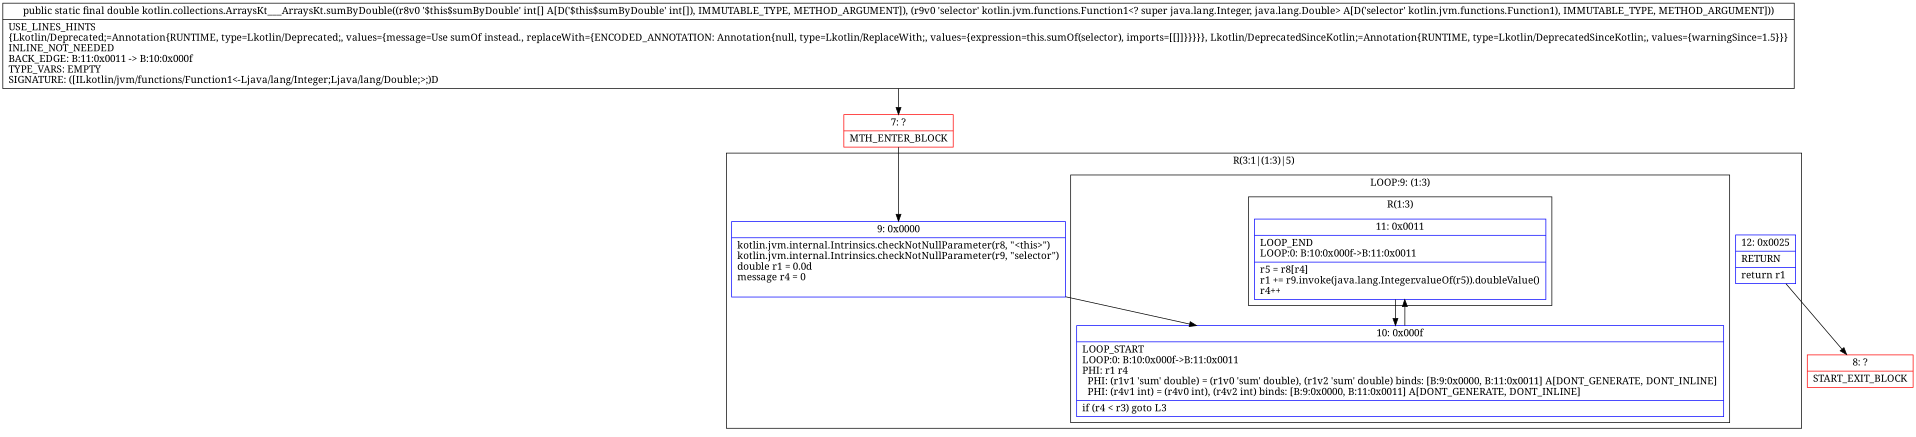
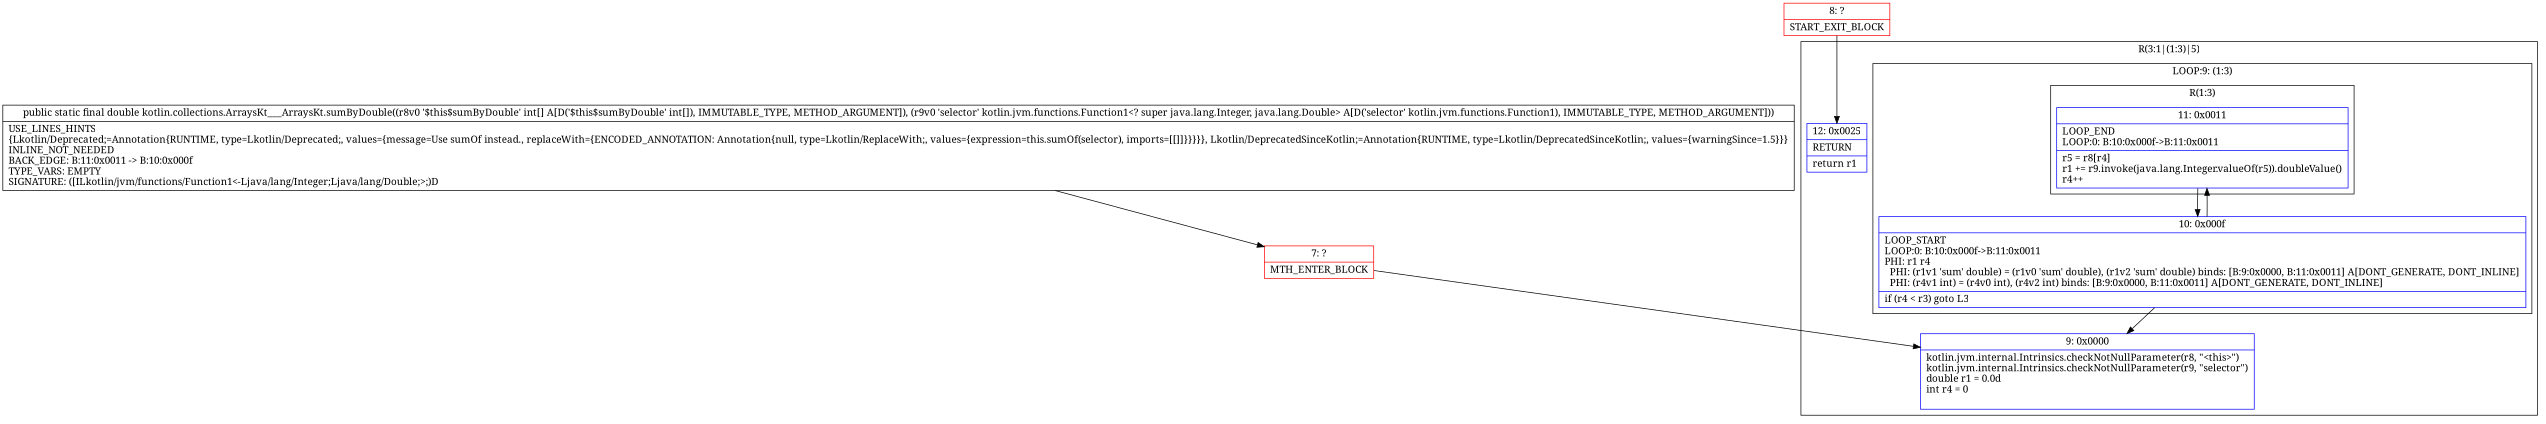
(772, 277) -> (1947, 389)
(1128, 310) -> (2143, 318)
(1814, 316) -> (1837, 76)
